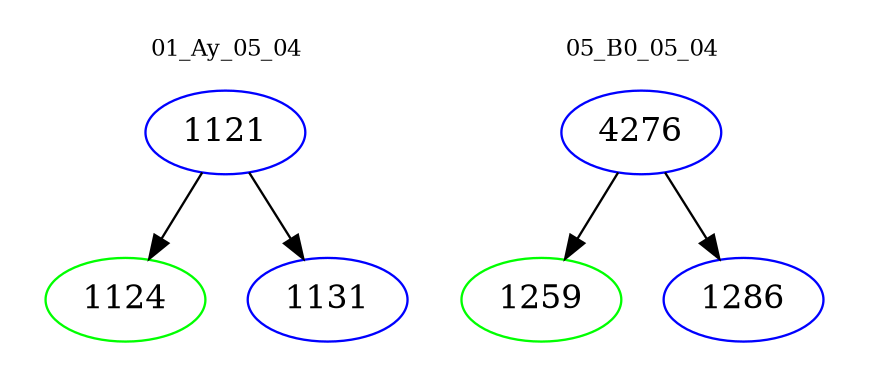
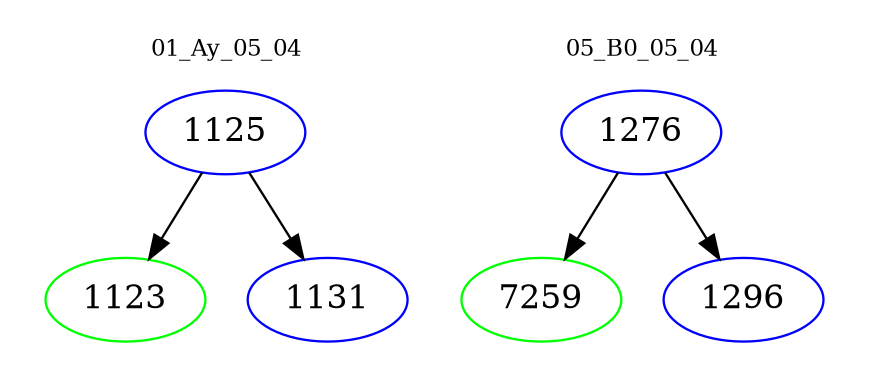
(225, 132) -> (225, 132)
(641, 132) -> (641, 132)
(125, 300) -> (125, 300)
(541, 300) -> (541, 300)
(744, 300) -> (744, 300)
